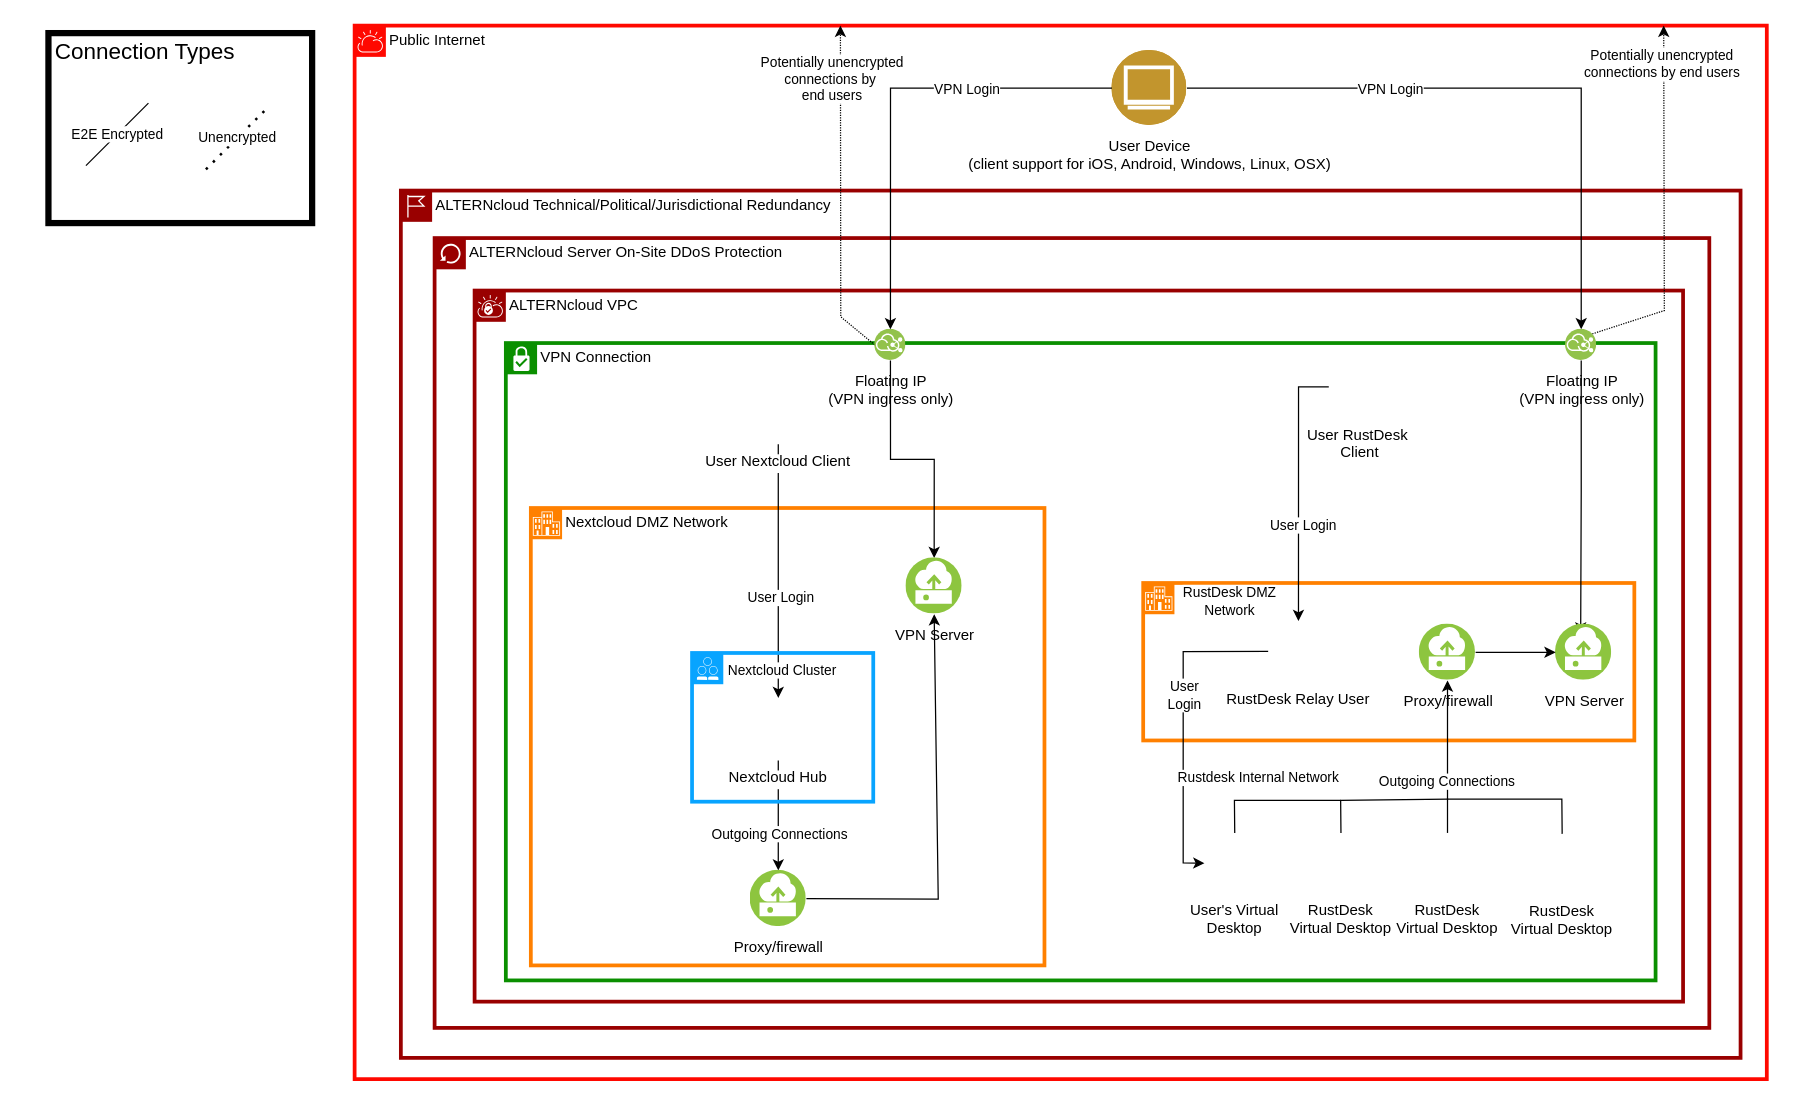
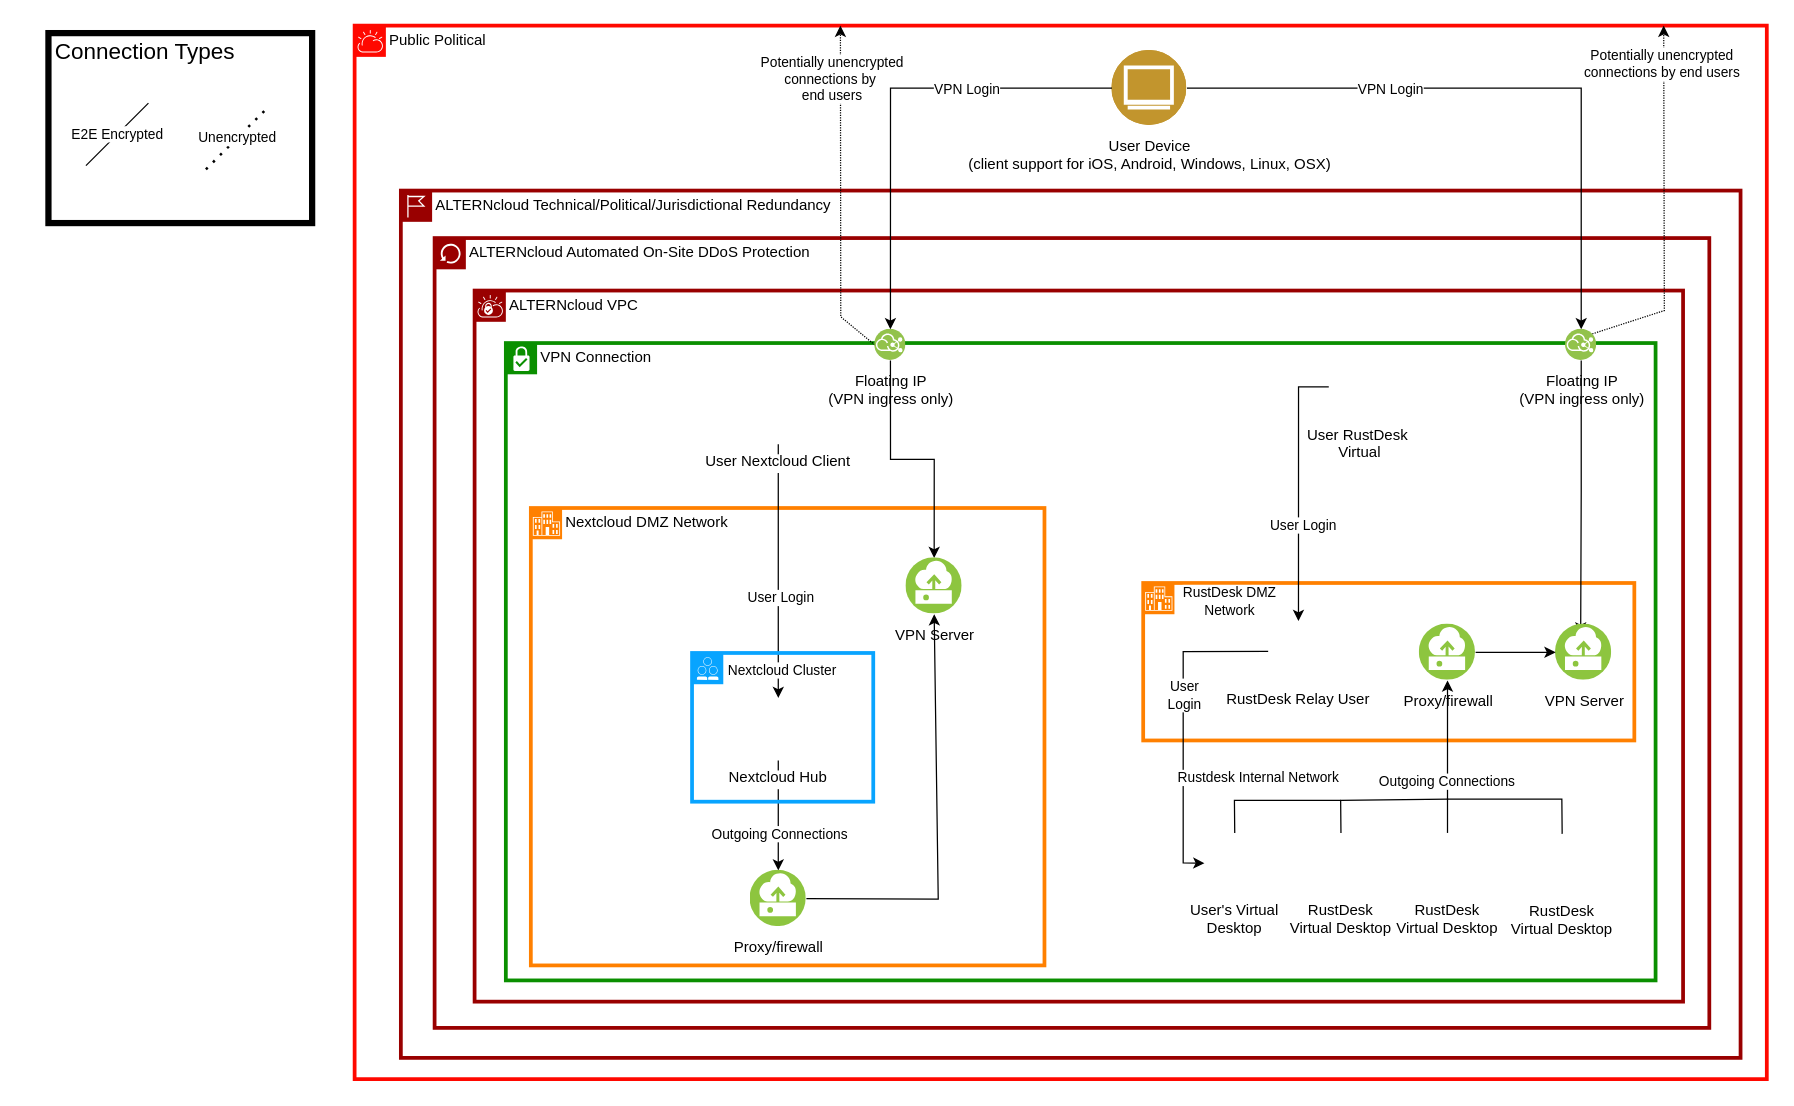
(447, 41) -> (443, 41)
(632, 253) -> (645, 253)
(1359, 435) -> (1359, 435)
